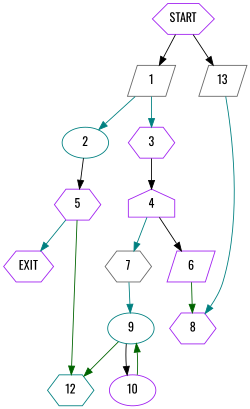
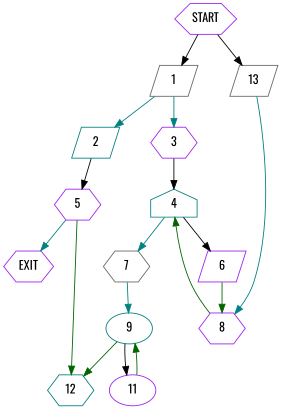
(85, 143) -> (96, 143)
(152, 205) -> (174, 205)
none -> (186, 272)
(133, 390) -> (133, 390)
